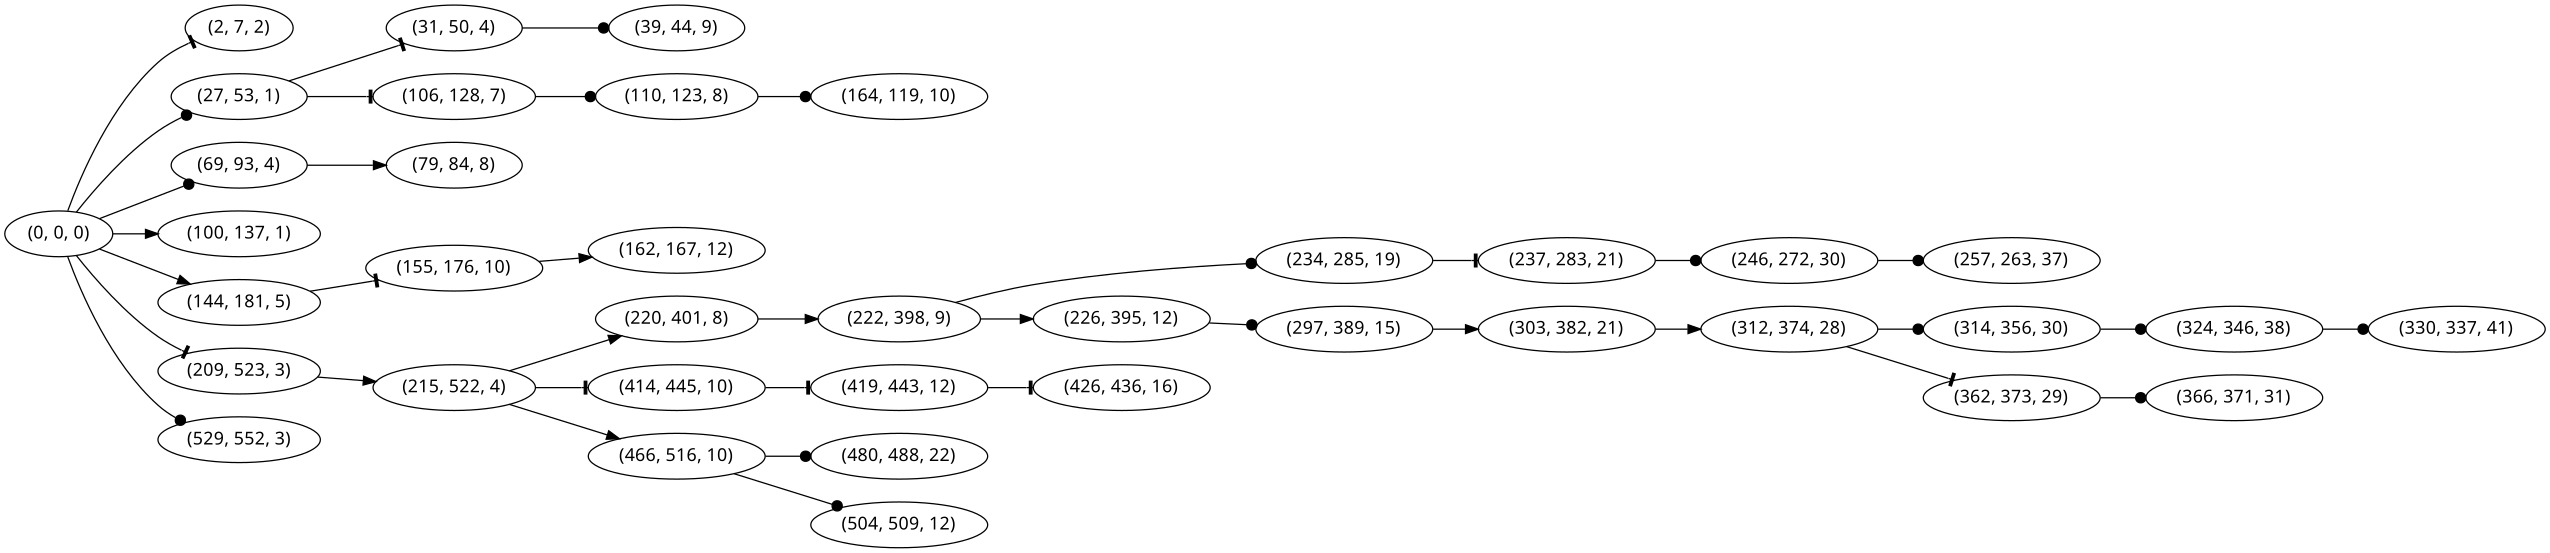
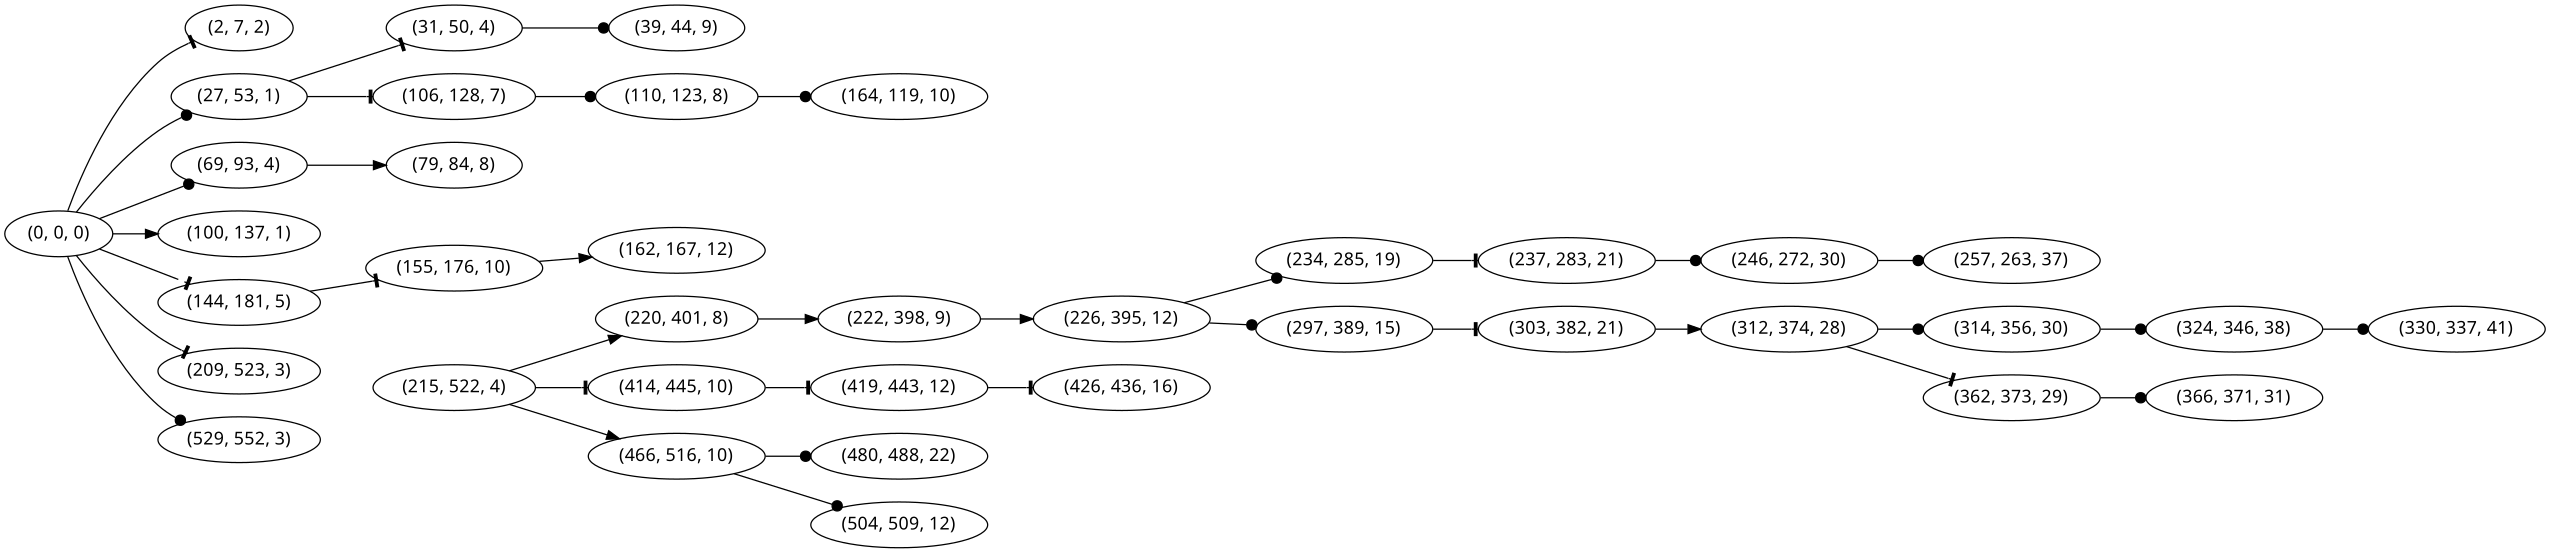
(139, 264) -> (139, 264)
(1100, 275) -> (1228, 291)
(1452, 329) -> (1452, 329)
(340, 379) -> none
